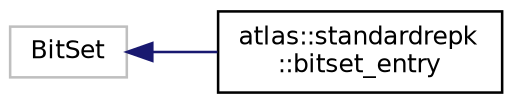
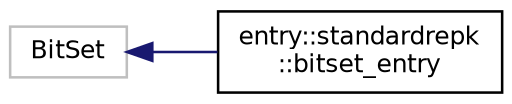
(360, 52) -> (360, 52)
